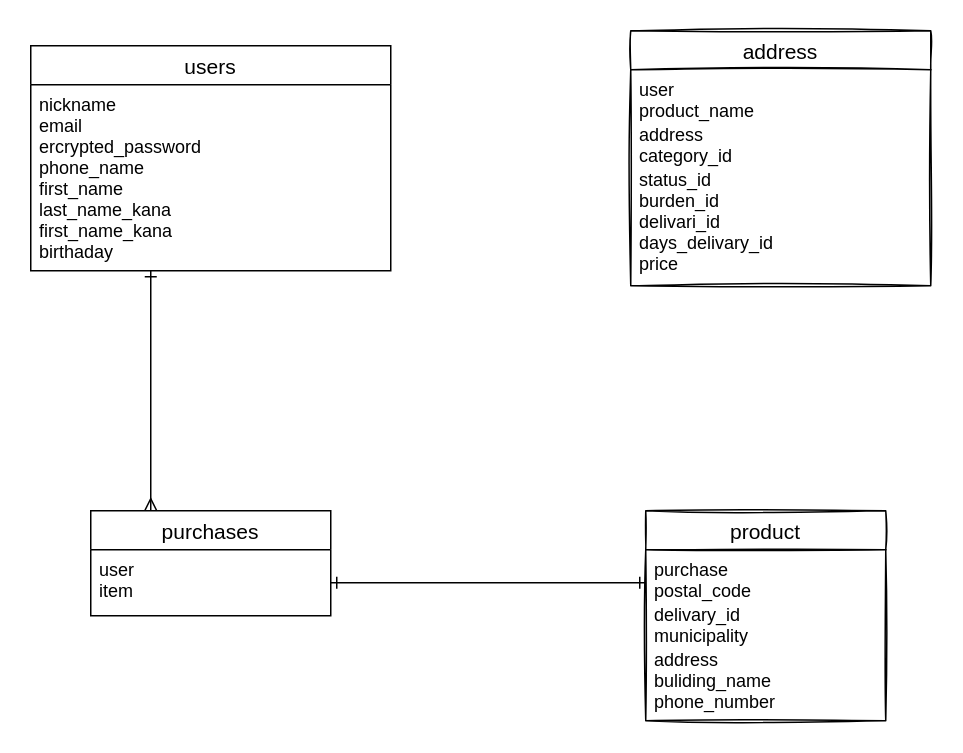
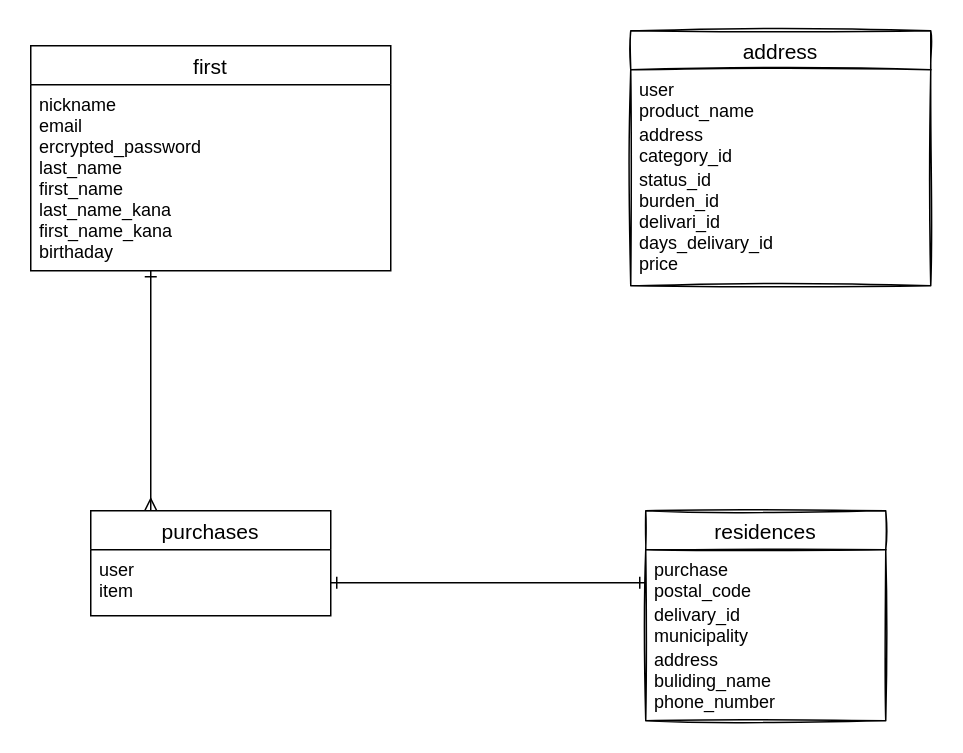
(210, 67) -> (210, 67)
(77, 105) -> (77, 105)
(765, 532) -> (765, 532)
